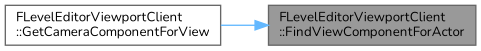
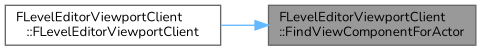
(113, 25) -> (113, 25)
